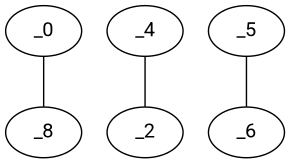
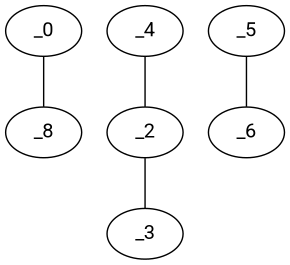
none -> (145, 234)
